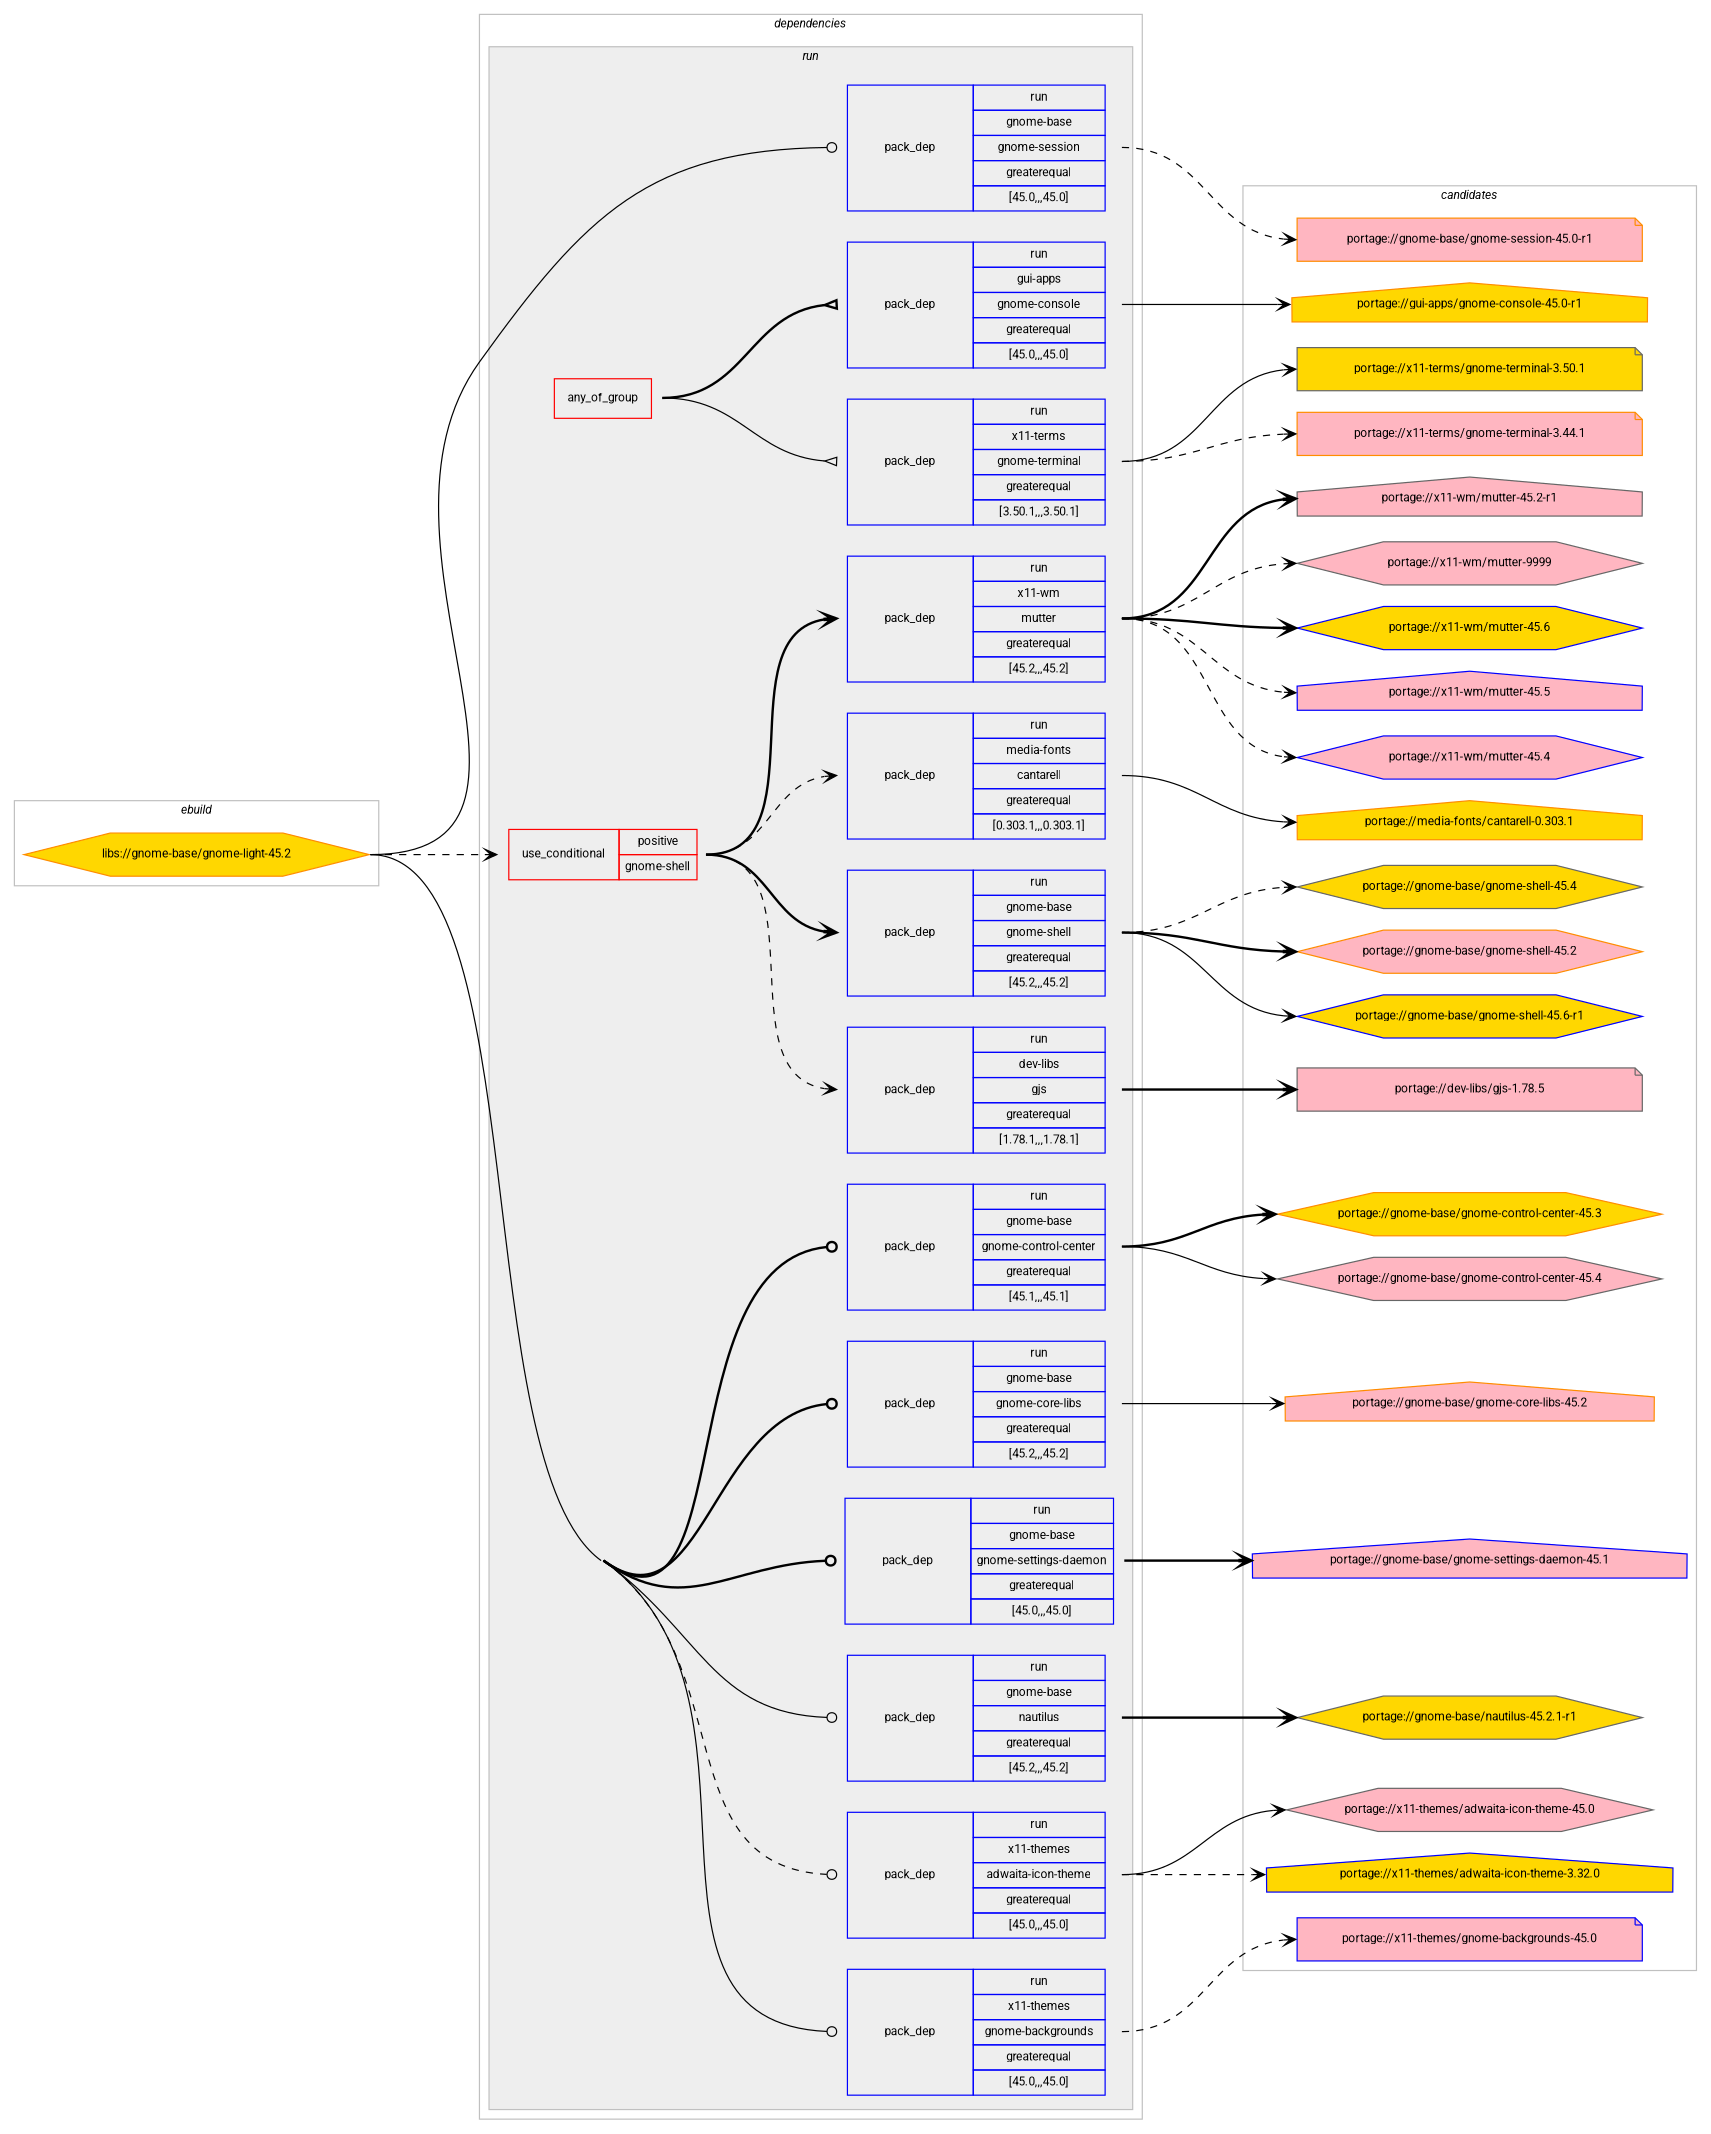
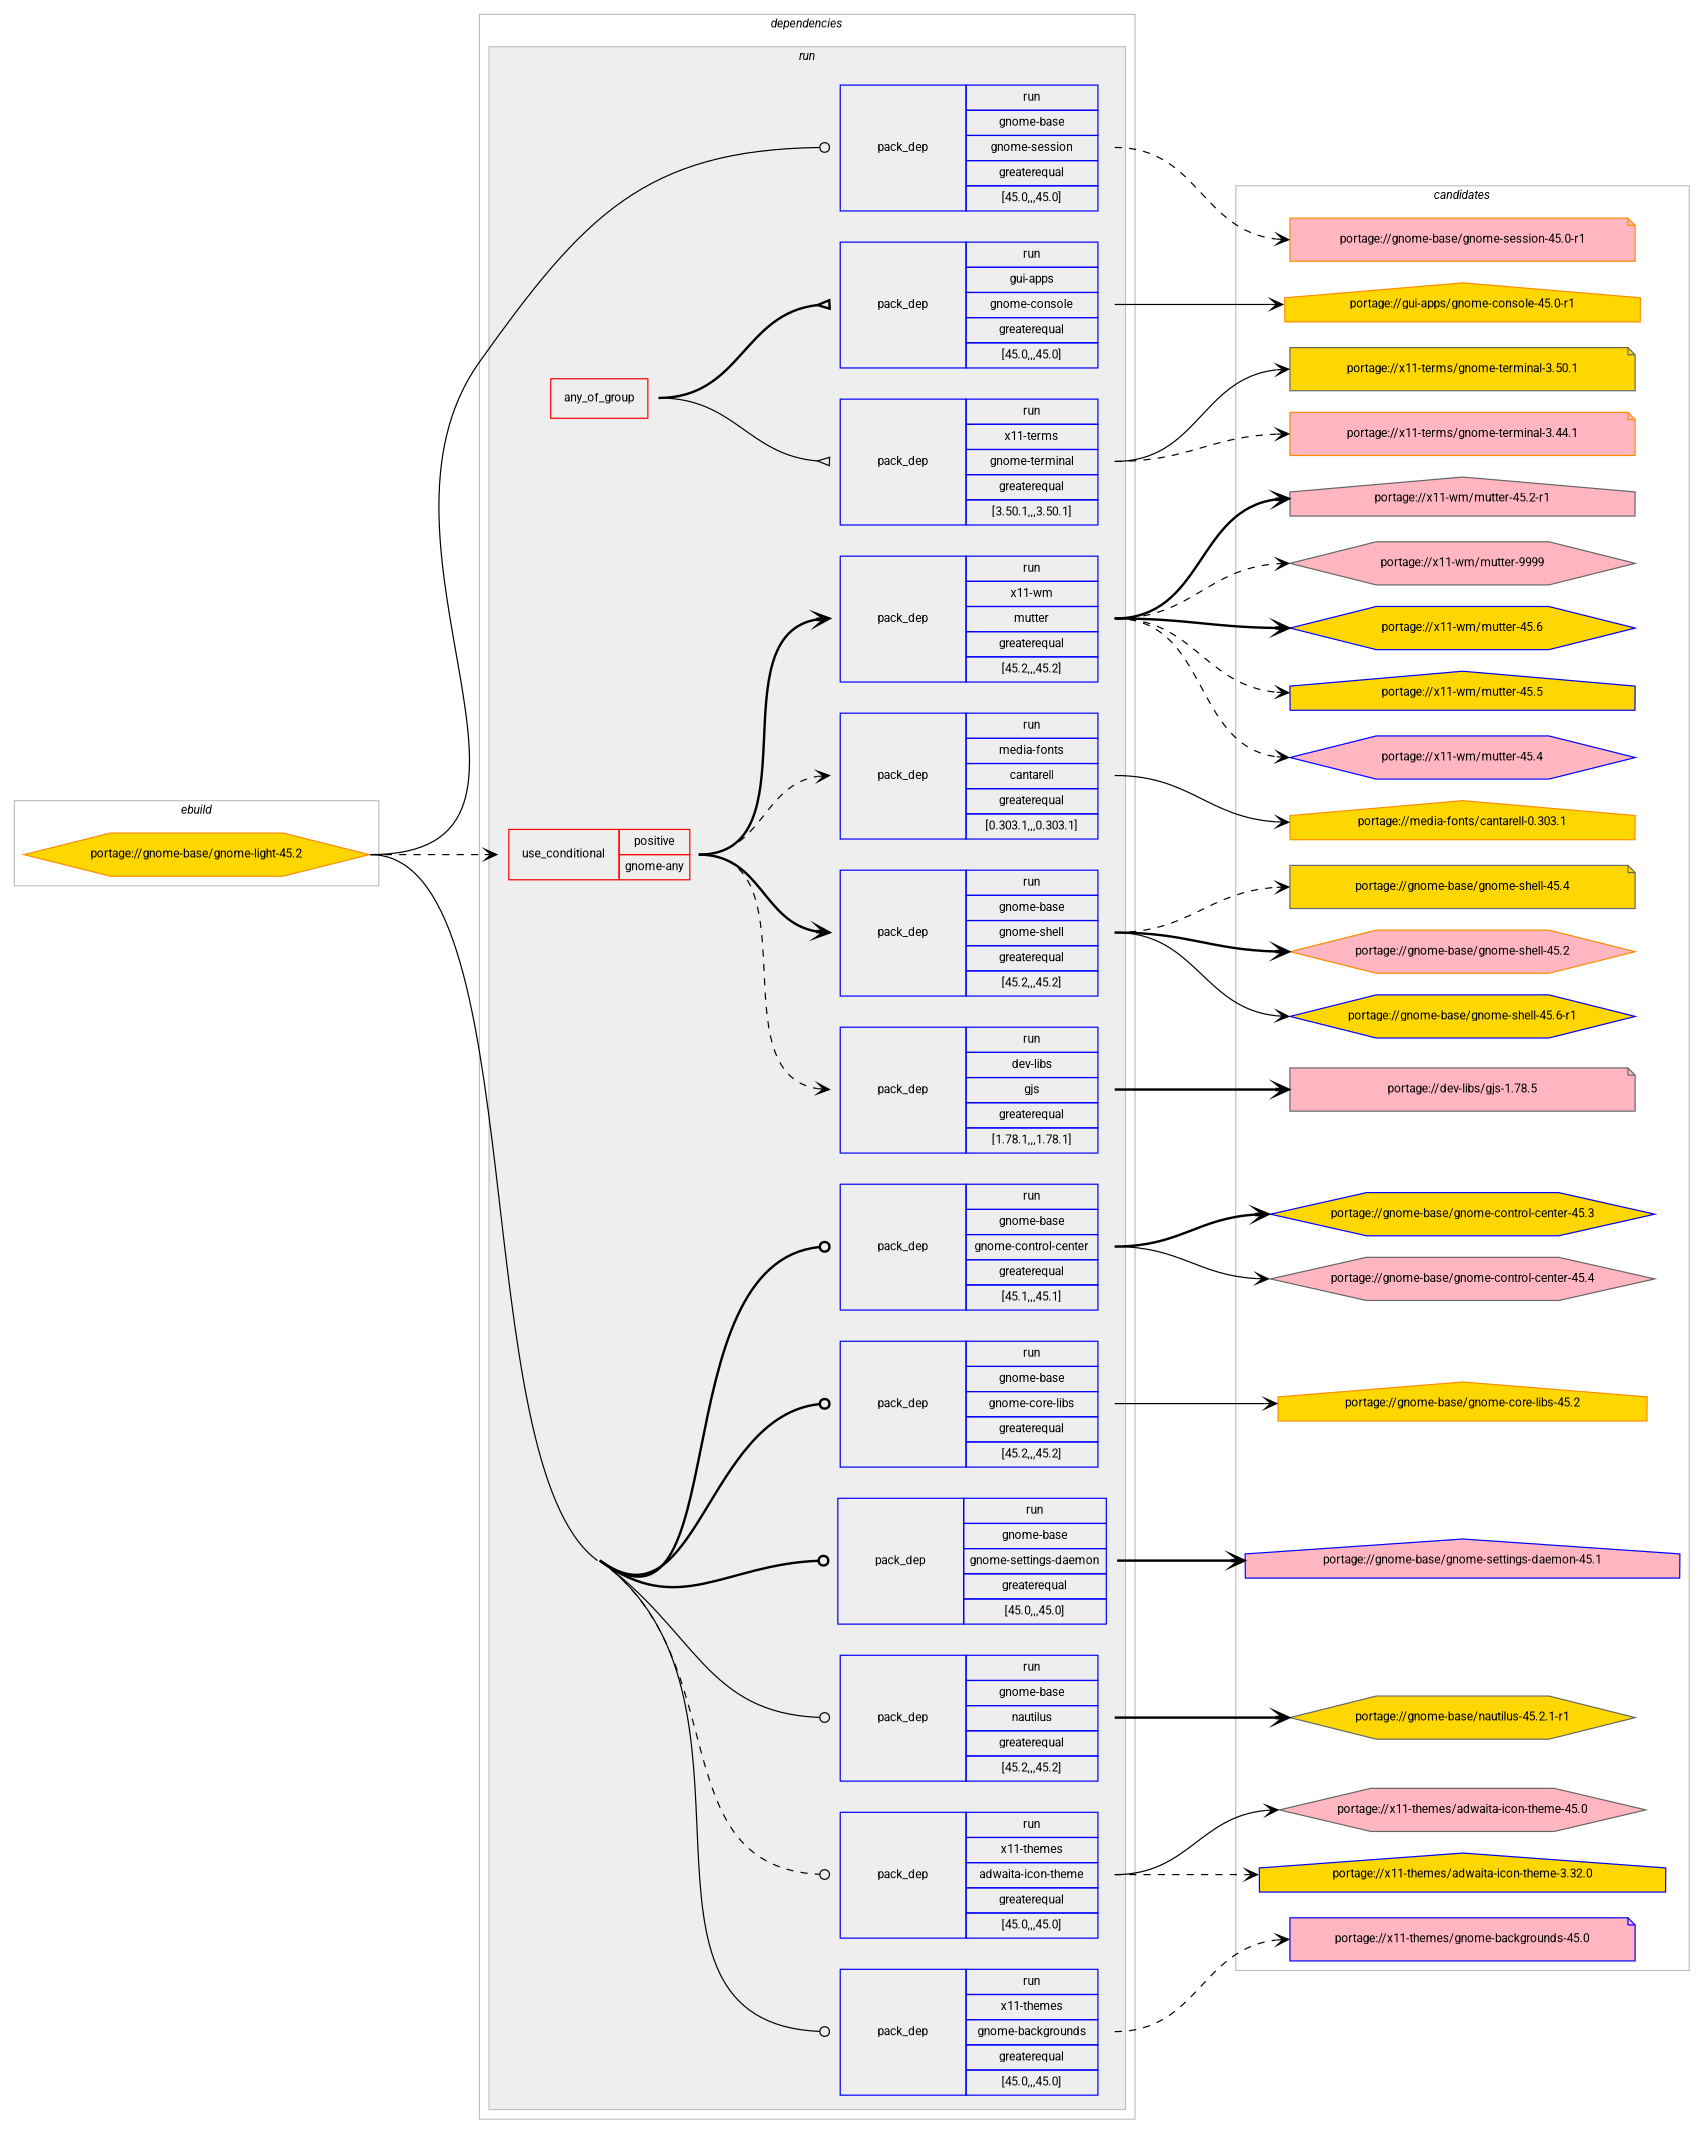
(1470, 693) -> (1463, 693)
(197, 855) -> (197, 855)
(658, 867) -> (654, 867)
(1470, 887) -> (1463, 887)
(1470, 1214) -> (1463, 1214)
(1470, 1404) -> (1463, 1404)
